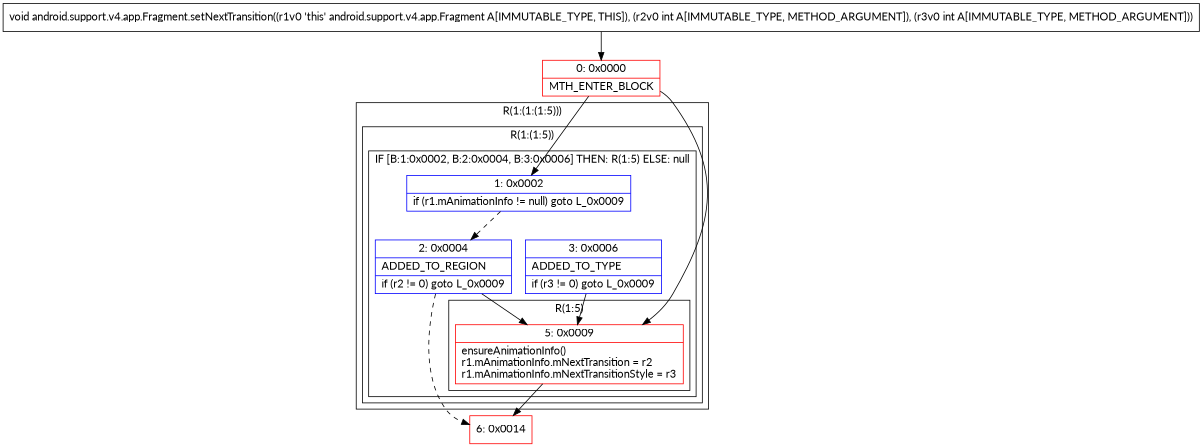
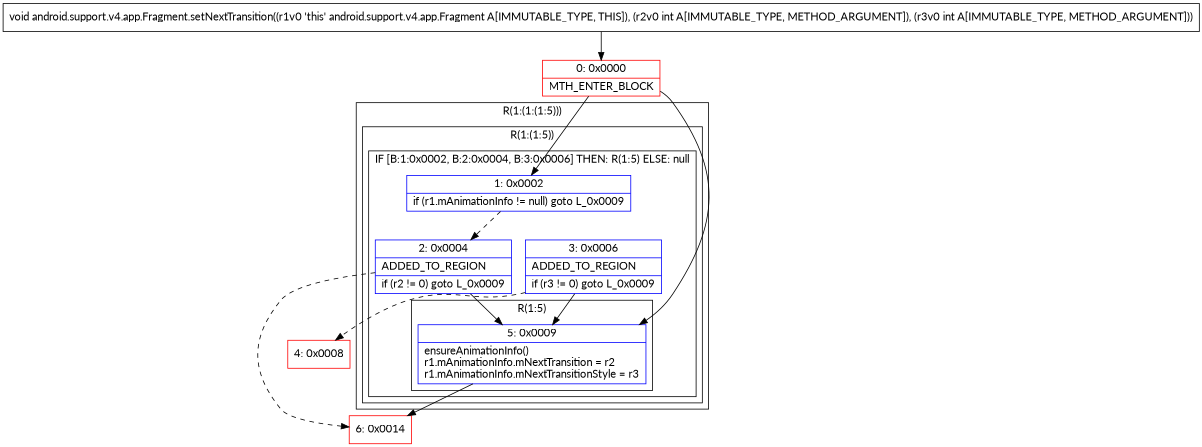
(577, 266) -> (584, 266)
none -> (319, 354)
(569, 354) -> (532, 354)
